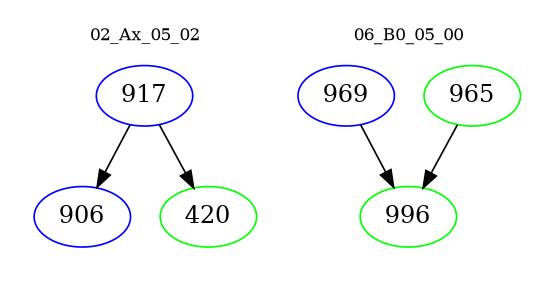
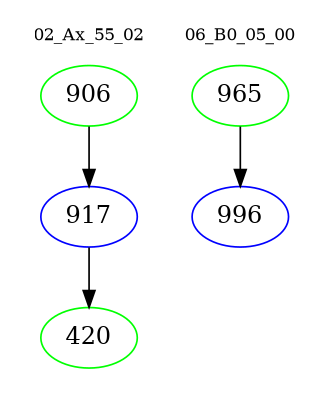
(145, 36) -> (89, 36)
(346, 96) -> none
(118, 148) -> (89, 148)
(82, 217) -> (89, 96)
(408, 217) -> (240, 217)
